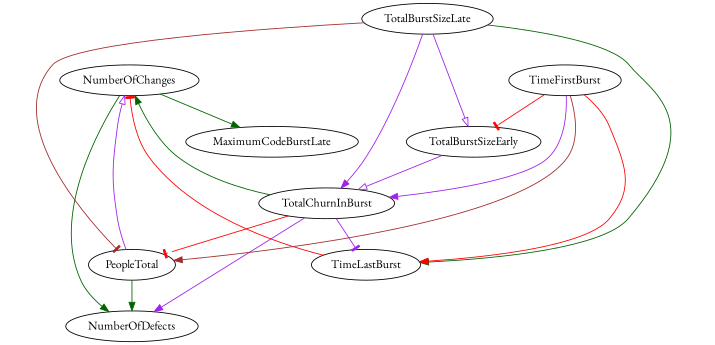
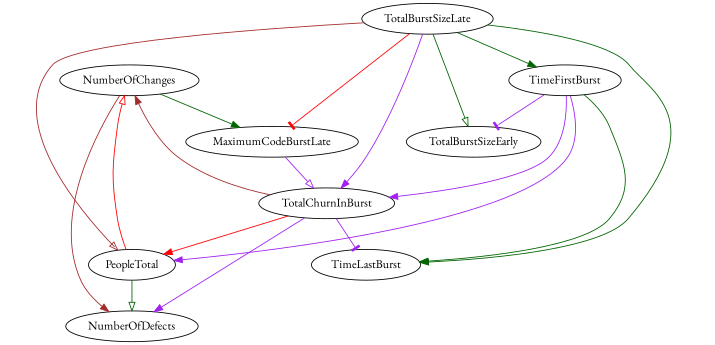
(103, 48) -> (103, 48)
none -> (493, 48)
(449, 76) -> (449, 76)
none -> (352, 79)
(522, 110) -> (522, 110)
(192, 166) -> (192, 166)
(404, 171) -> (296, 169)
(113, 177) -> (113, 177)
(78, 190) -> (78, 190)
(202, 205) -> none
(414, 225) -> (414, 225)
(589, 232) -> (589, 232)
(230, 234) -> (230, 234)
(132, 291) -> (132, 291)
